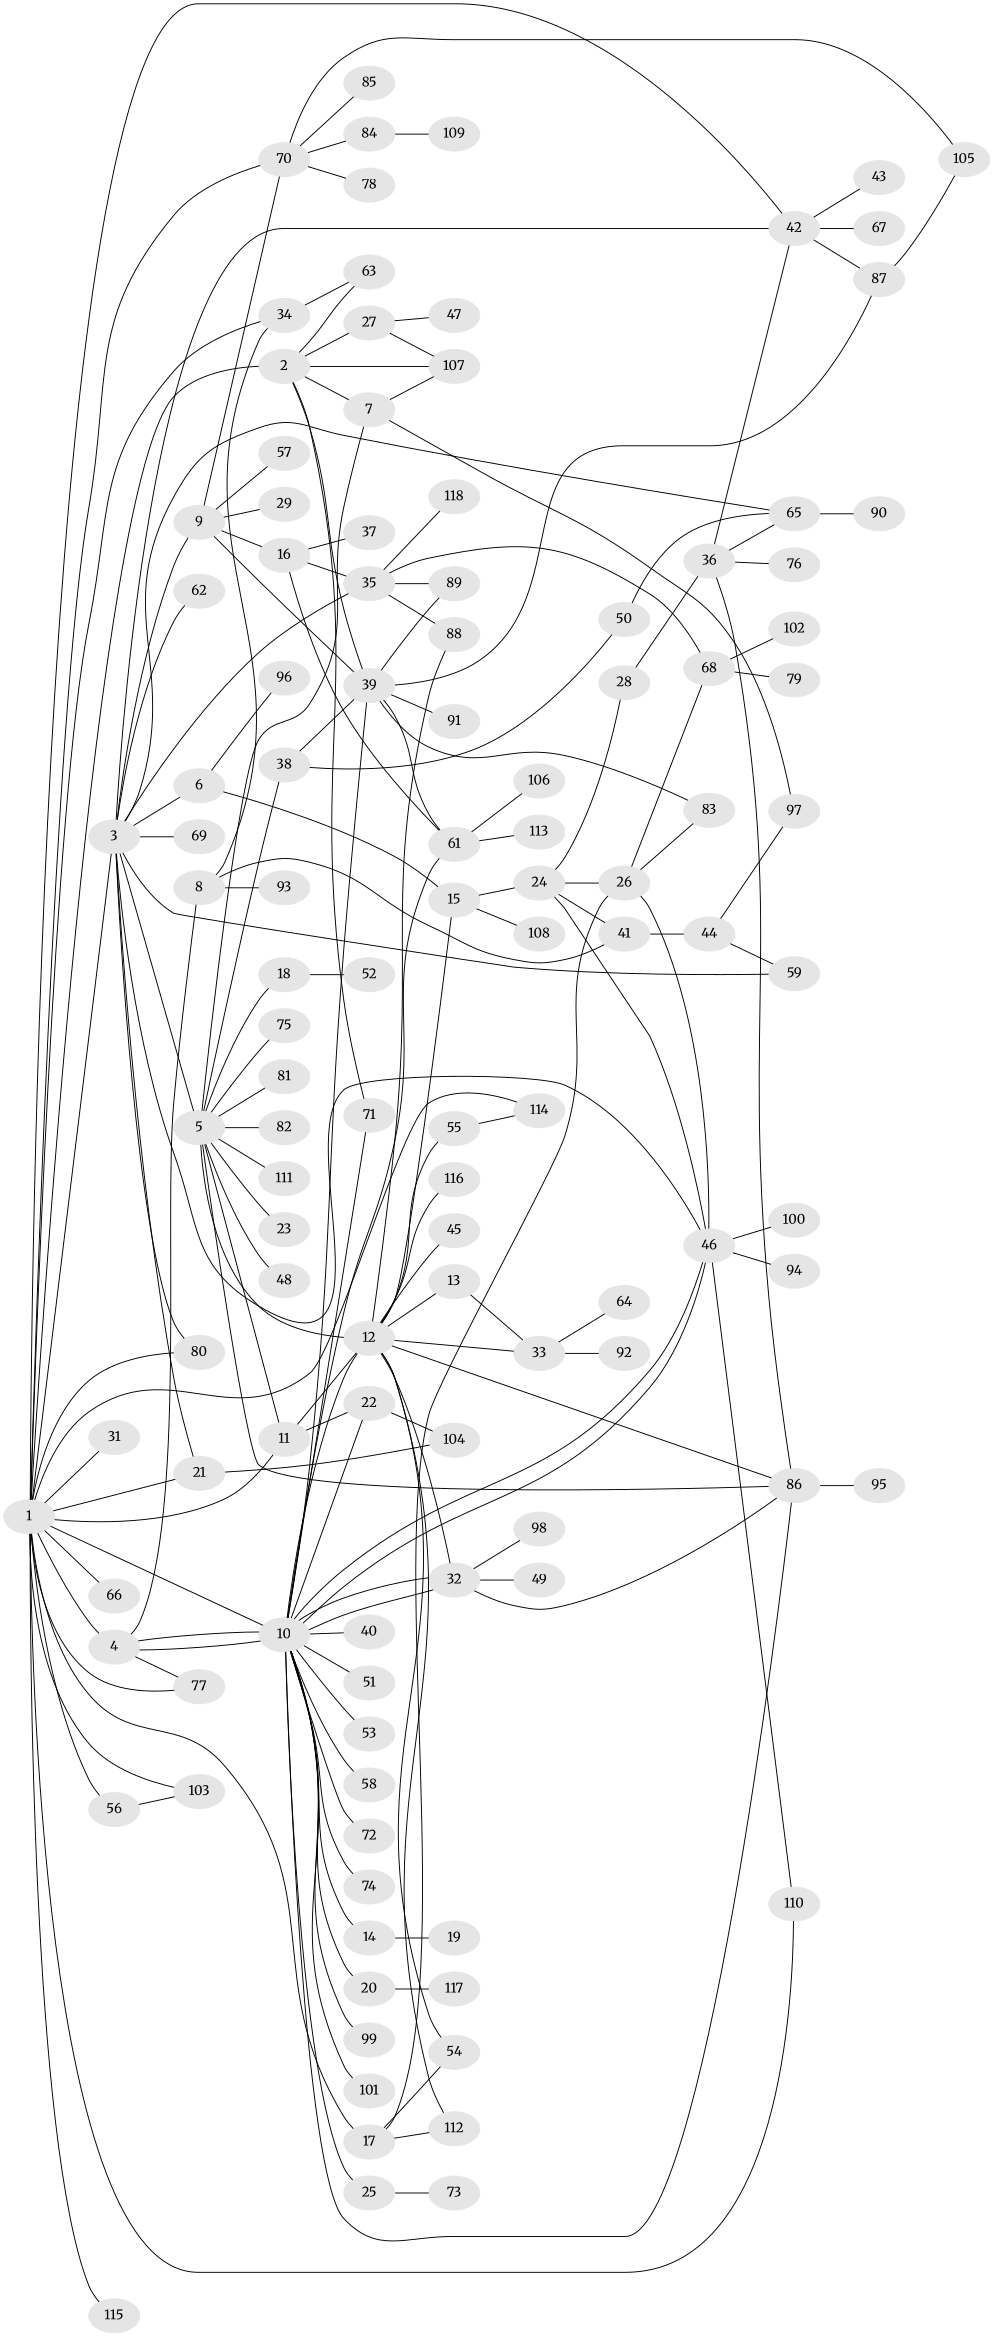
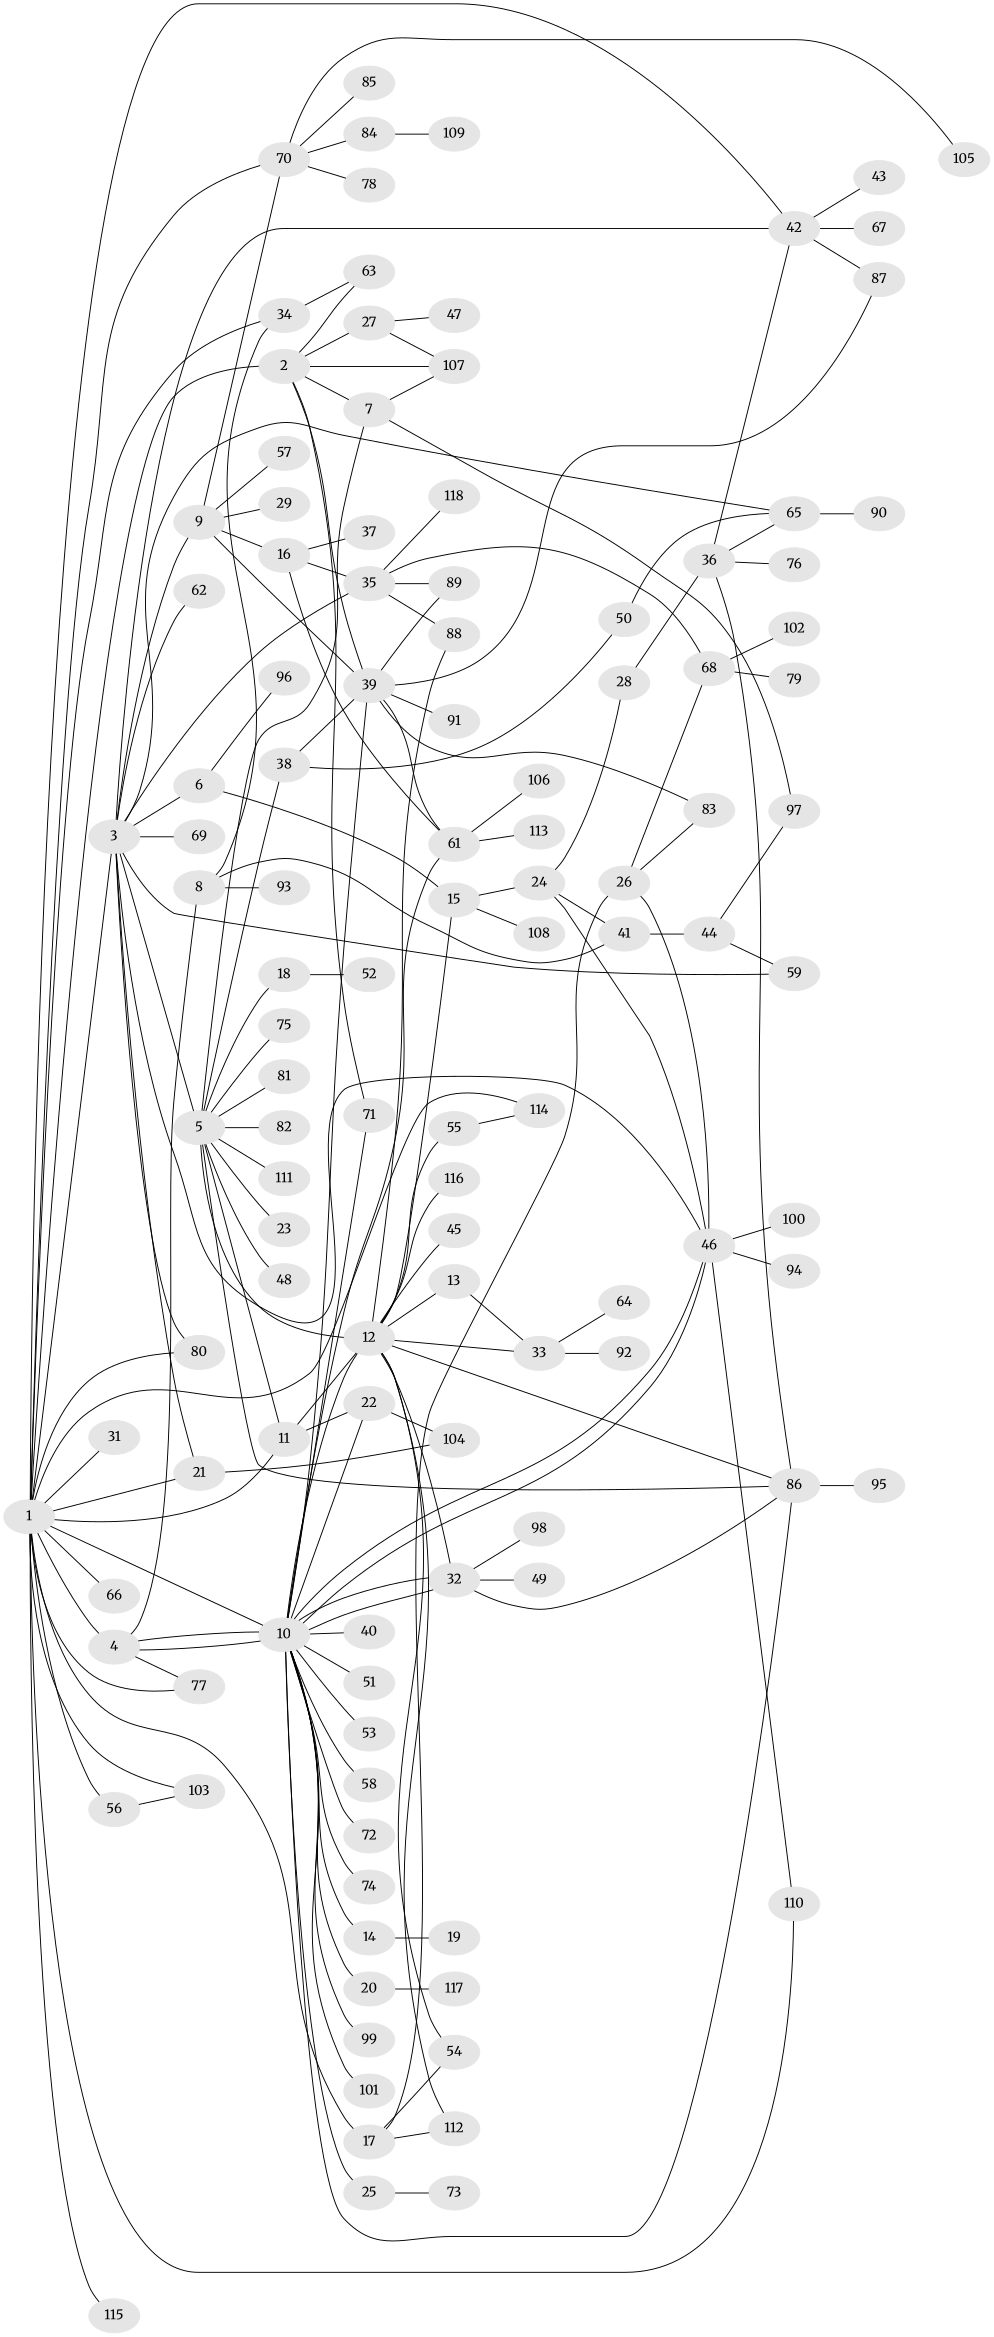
(927, 222) -> none
(582, 883) -> none
